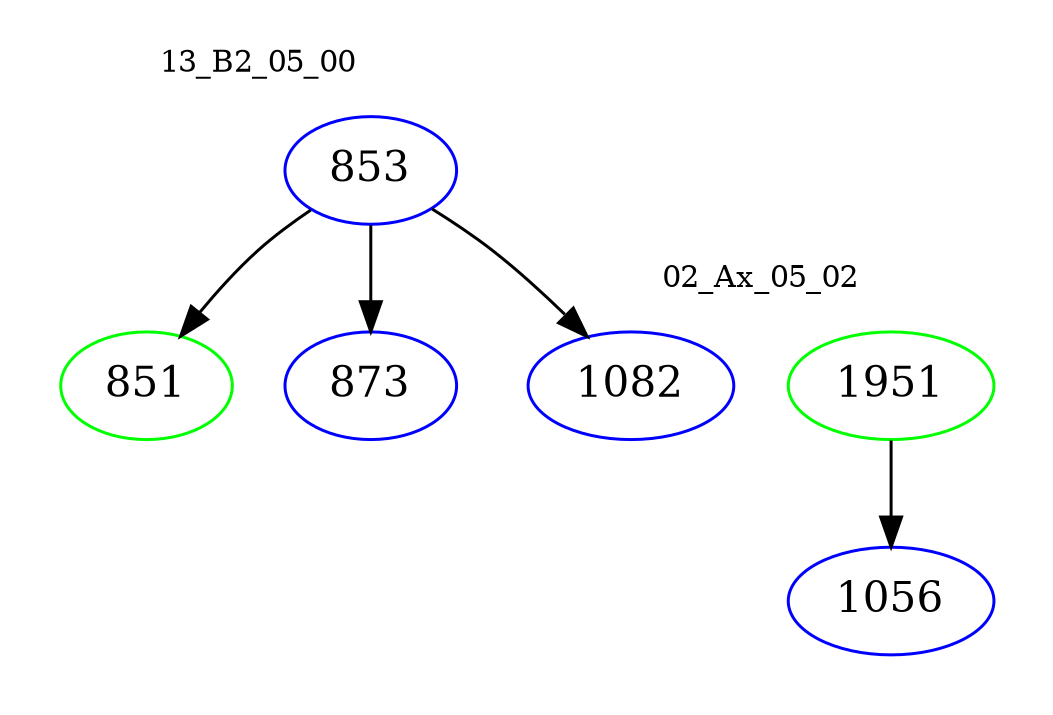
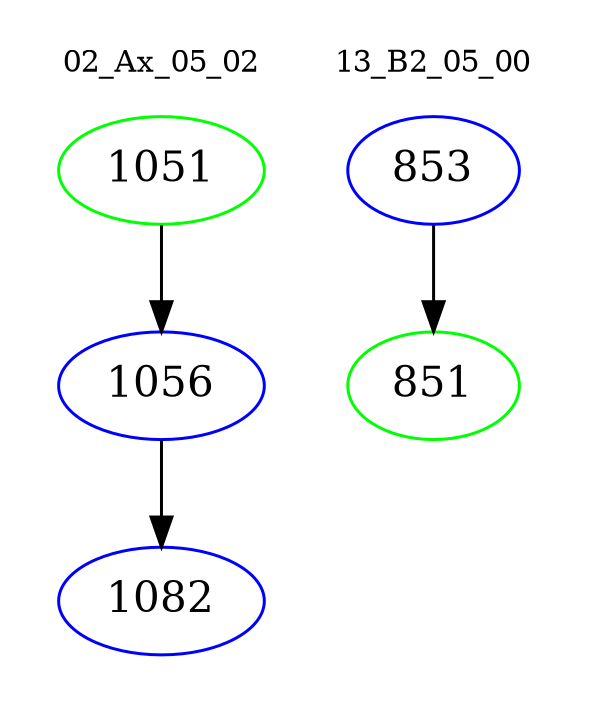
(524, 277) -> (161, 479)
(371, 386) -> none
(891, 386) -> (161, 170)
